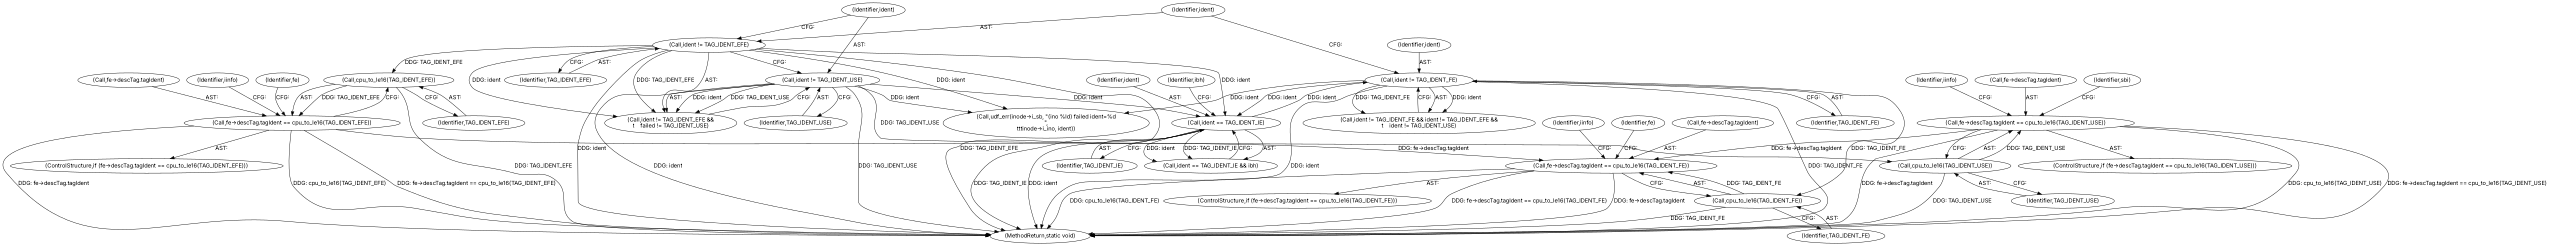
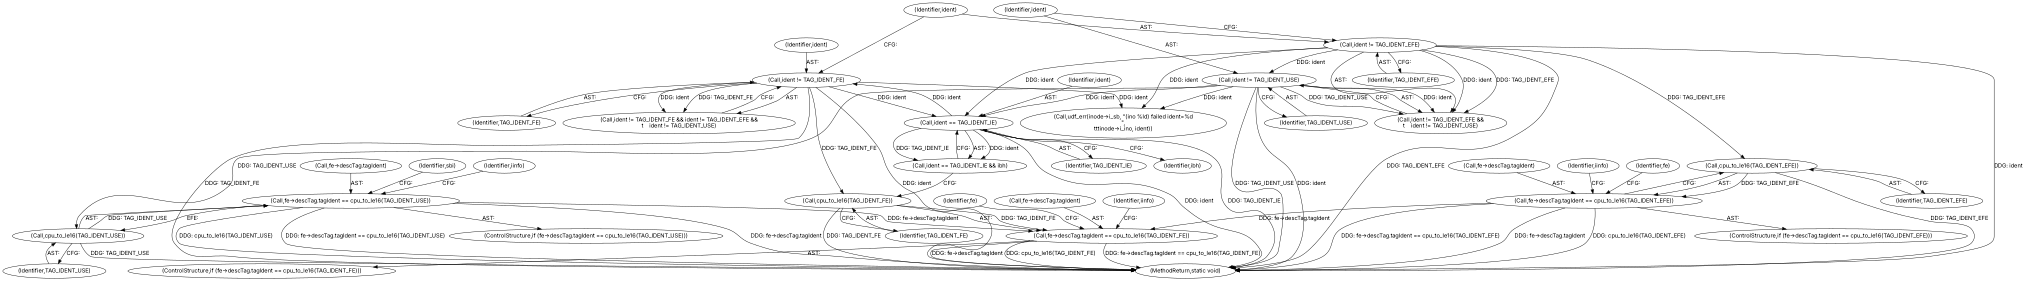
(780, 63) -> (1311, 63)
(1198, 101) -> (1075, 142)
(671, 123) -> (1441, 123)
(1960, 148) -> (194, 218)
(1663, 189) -> (929, 188)
